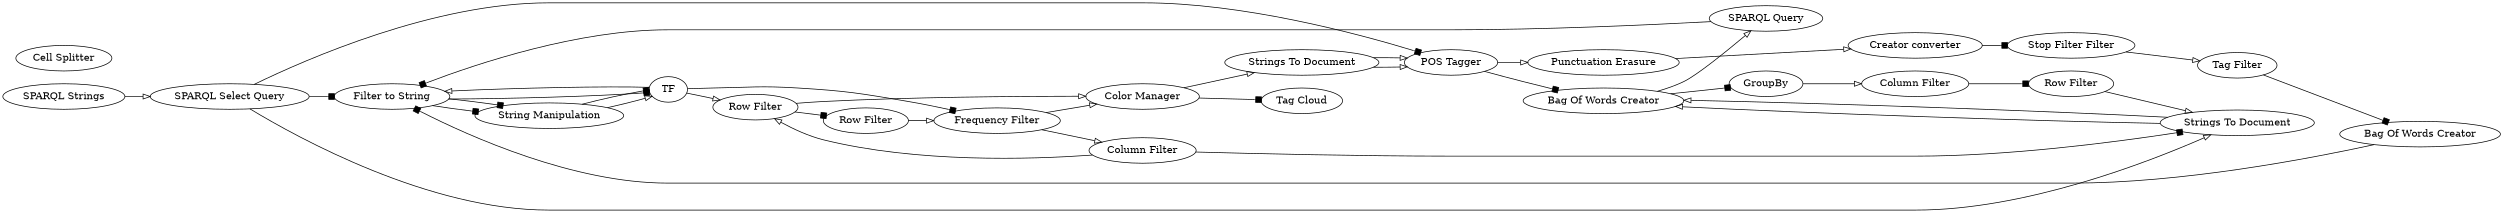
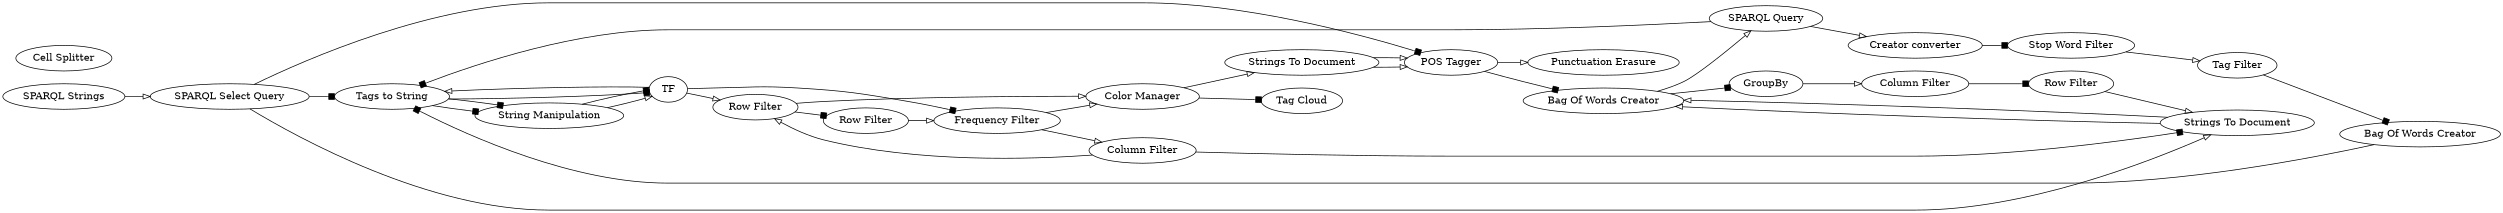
(2071, 45) -> (2071, 45)
(1760, 54) -> (1835, 31)
(392, 97) -> (392, 97)
